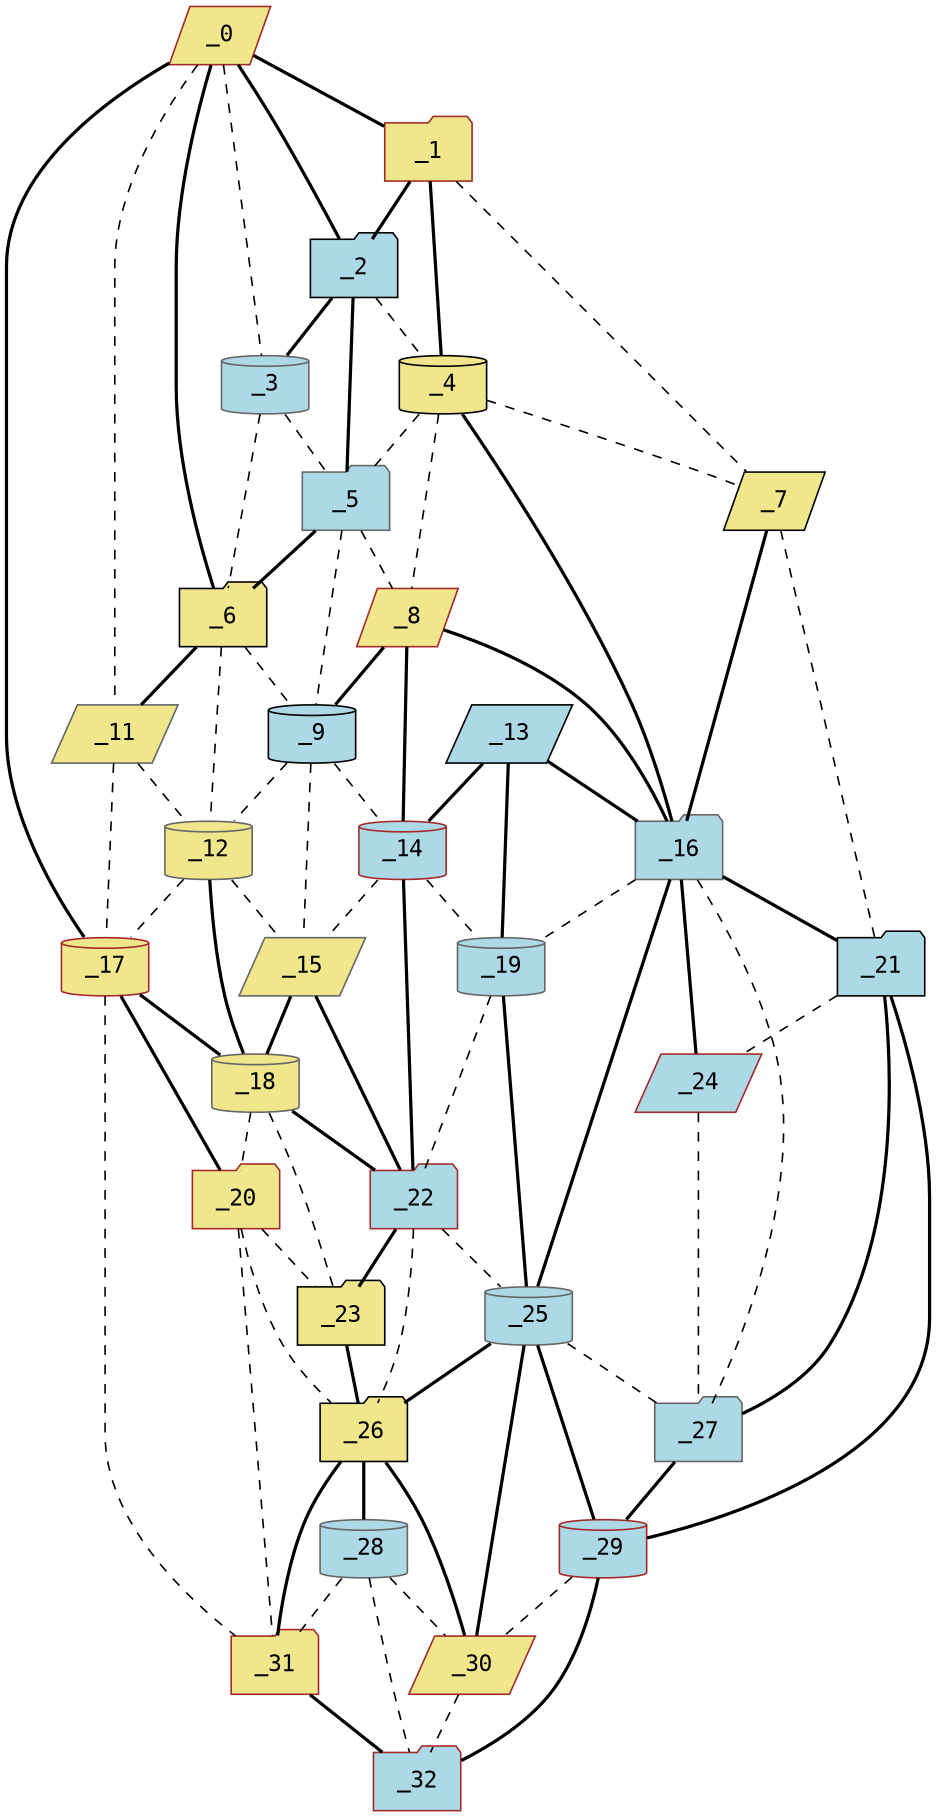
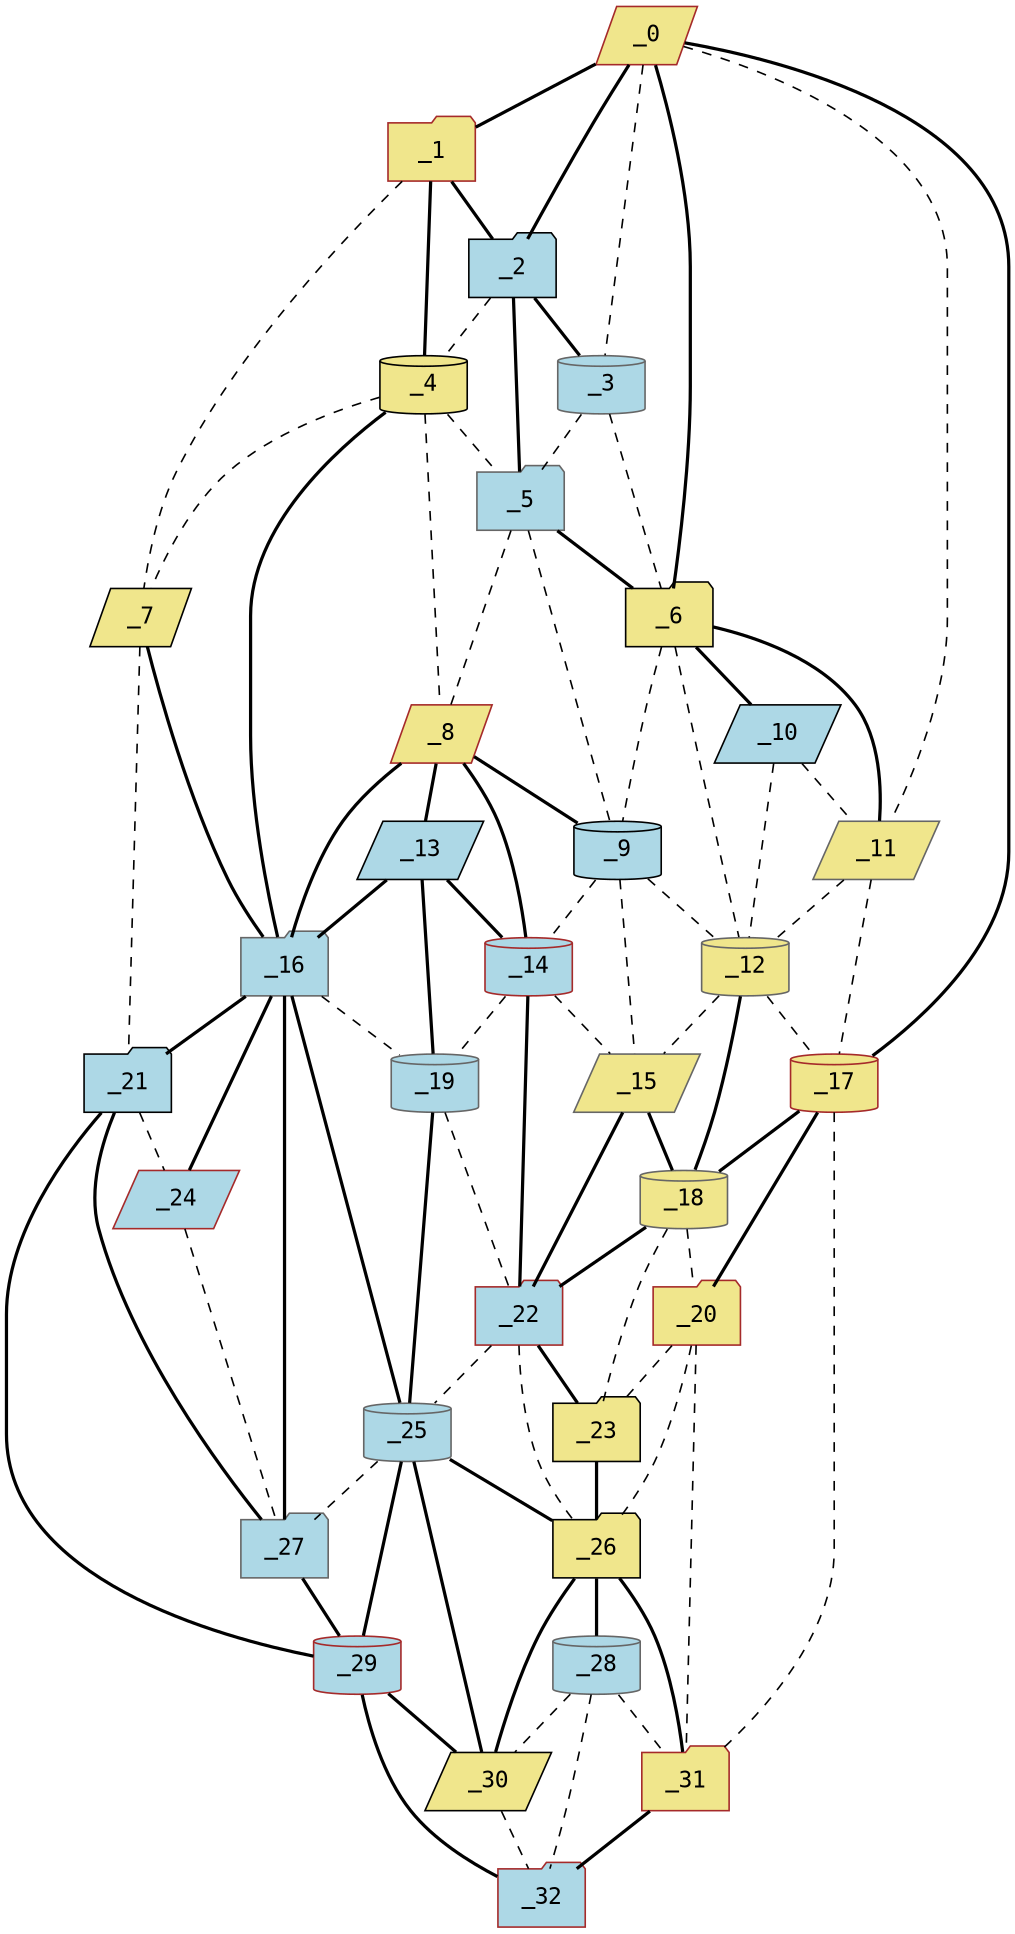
none -> (778, 734)
none -> (431, 792)
(783, 1138) -> (285, 1258)
(538, 1606) -> (422, 1723)
(472, 1665) -> (488, 1782)
